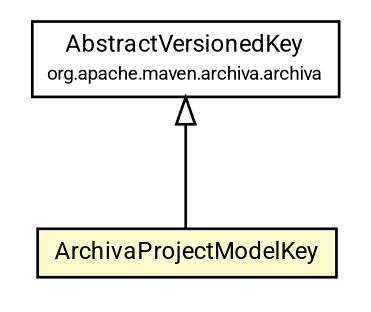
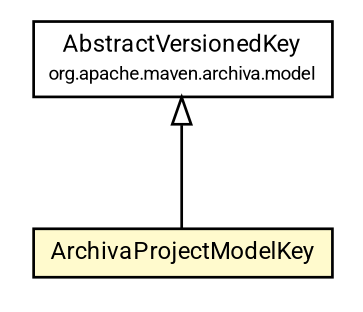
(186, 74) -> (183, 74)
